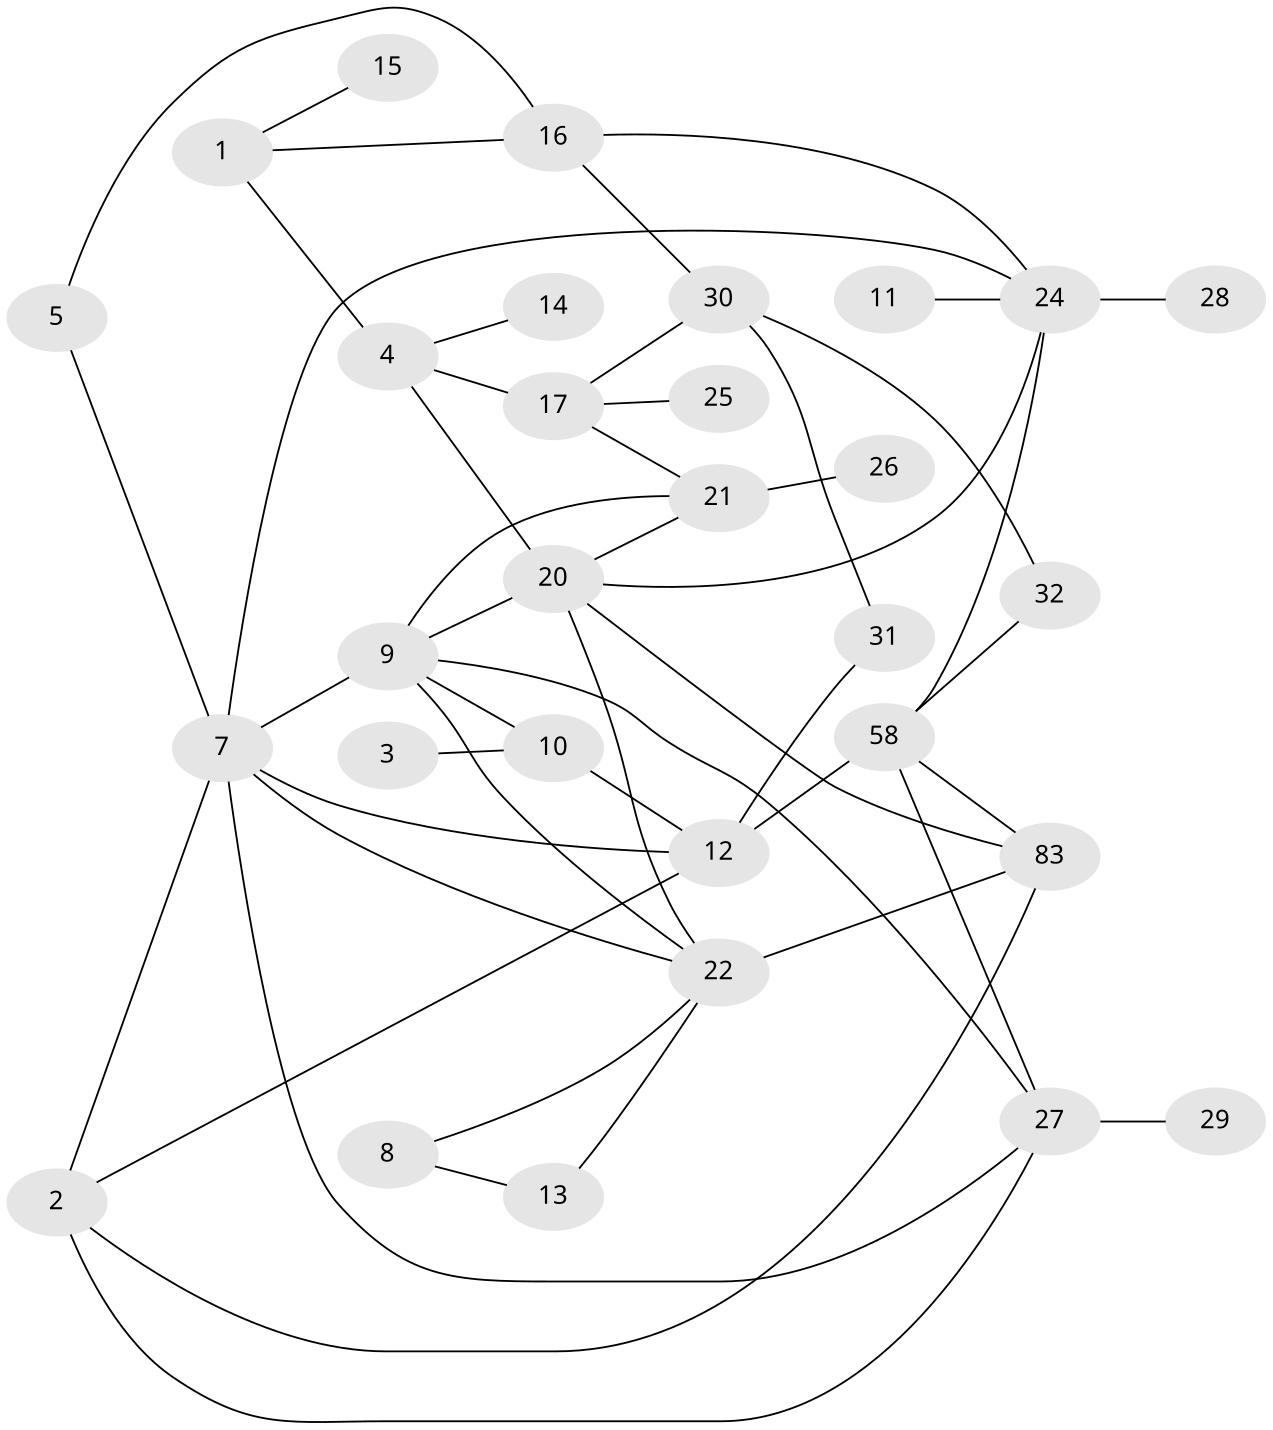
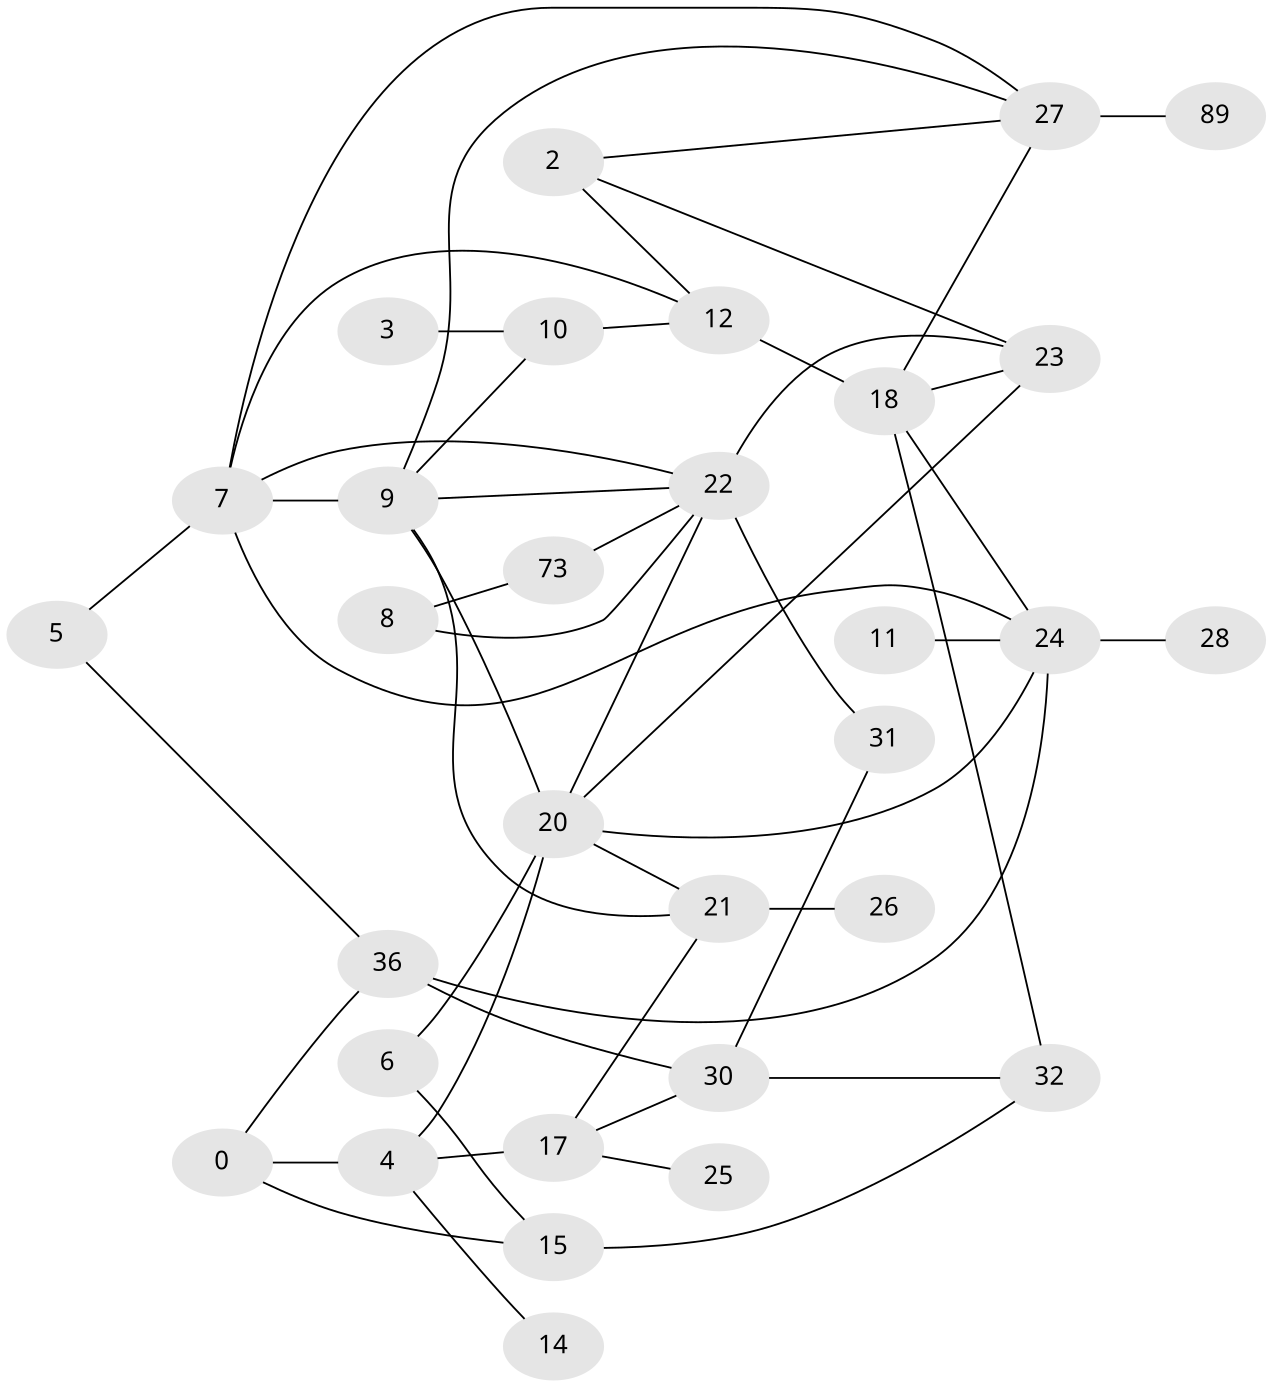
(554, 138) -> (388, 964)
(223, 152) -> (223, 1163)
(885, 737) -> (885, 401)
(794, 741) -> (789, 619)
(1050, 857) -> (1050, 359)
(140, 976) -> none
none -> (388, 1063)
(1216, 1122) -> (1216, 116)
(554, 1197) -> (554, 570)
none -> (821, 1208)
